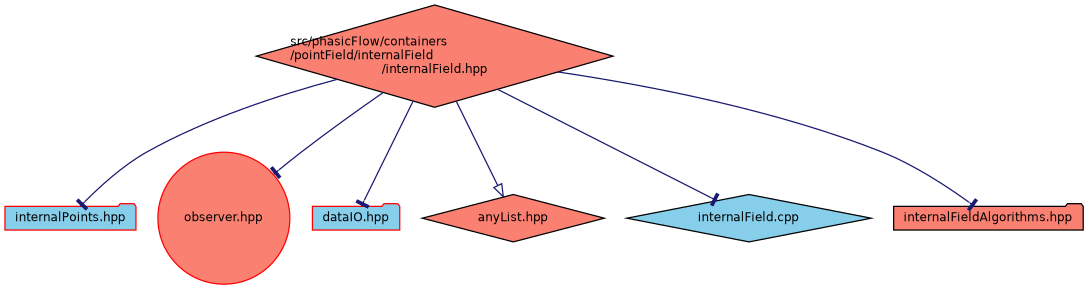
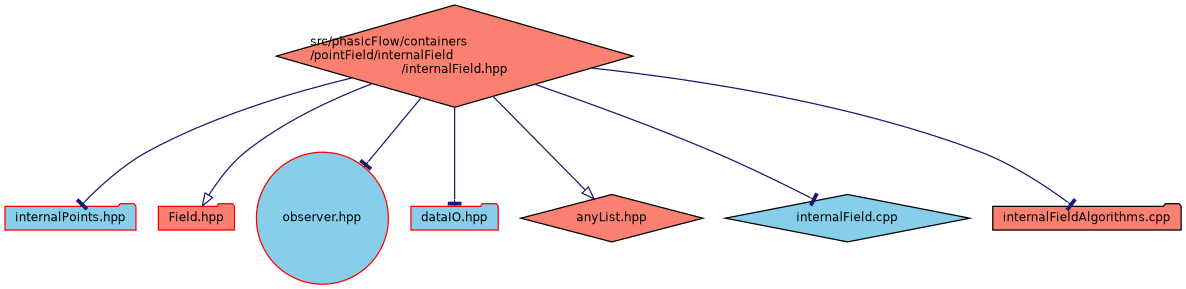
none -> (196, 218)
(224, 218) -> (322, 218)
(988, 218) -> (1087, 218)
